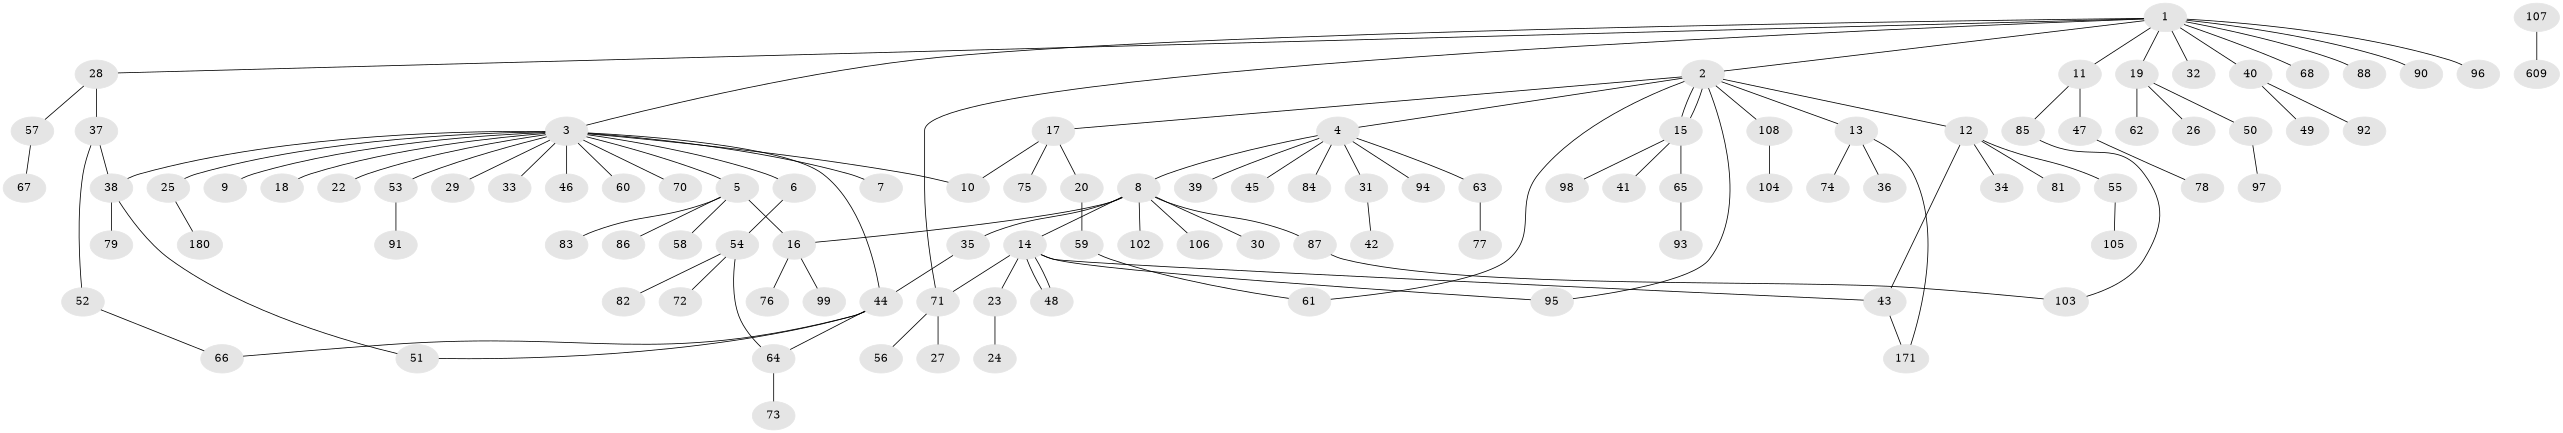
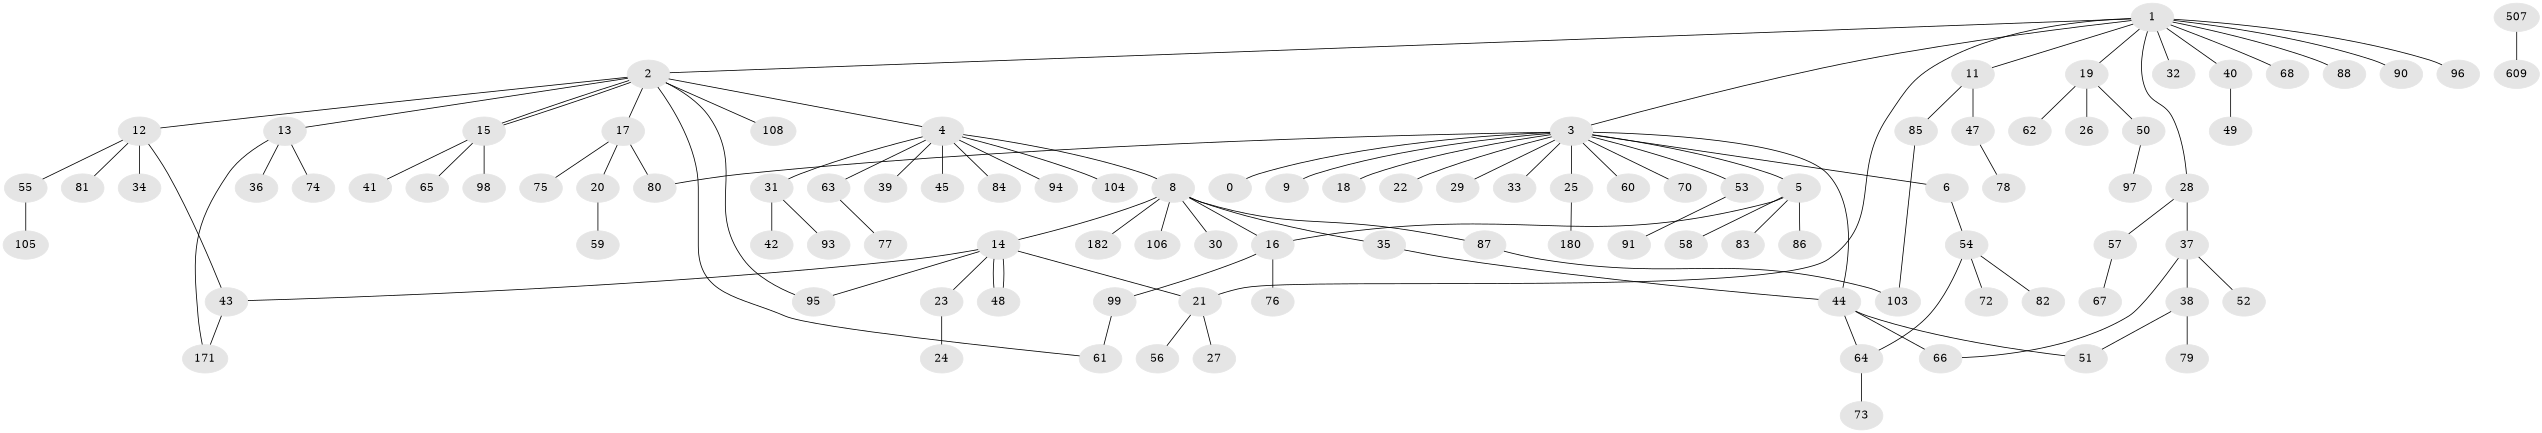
(2537, 17) -> (2517, 17)
(2365, 131) -> none
(335, 140) -> none
(1769, 160) -> (1034, 157)
(567, 188) -> none
(881, 188) -> (1230, 188)
(968, 188) -> (655, 188)
(1681, 217) -> (800, 216)
(1140, 245) -> (1098, 245)
(1192, 281) -> (1108, 330)
(938, 302) -> (1200, 302)
(153, 330) -> (2085, 336)
